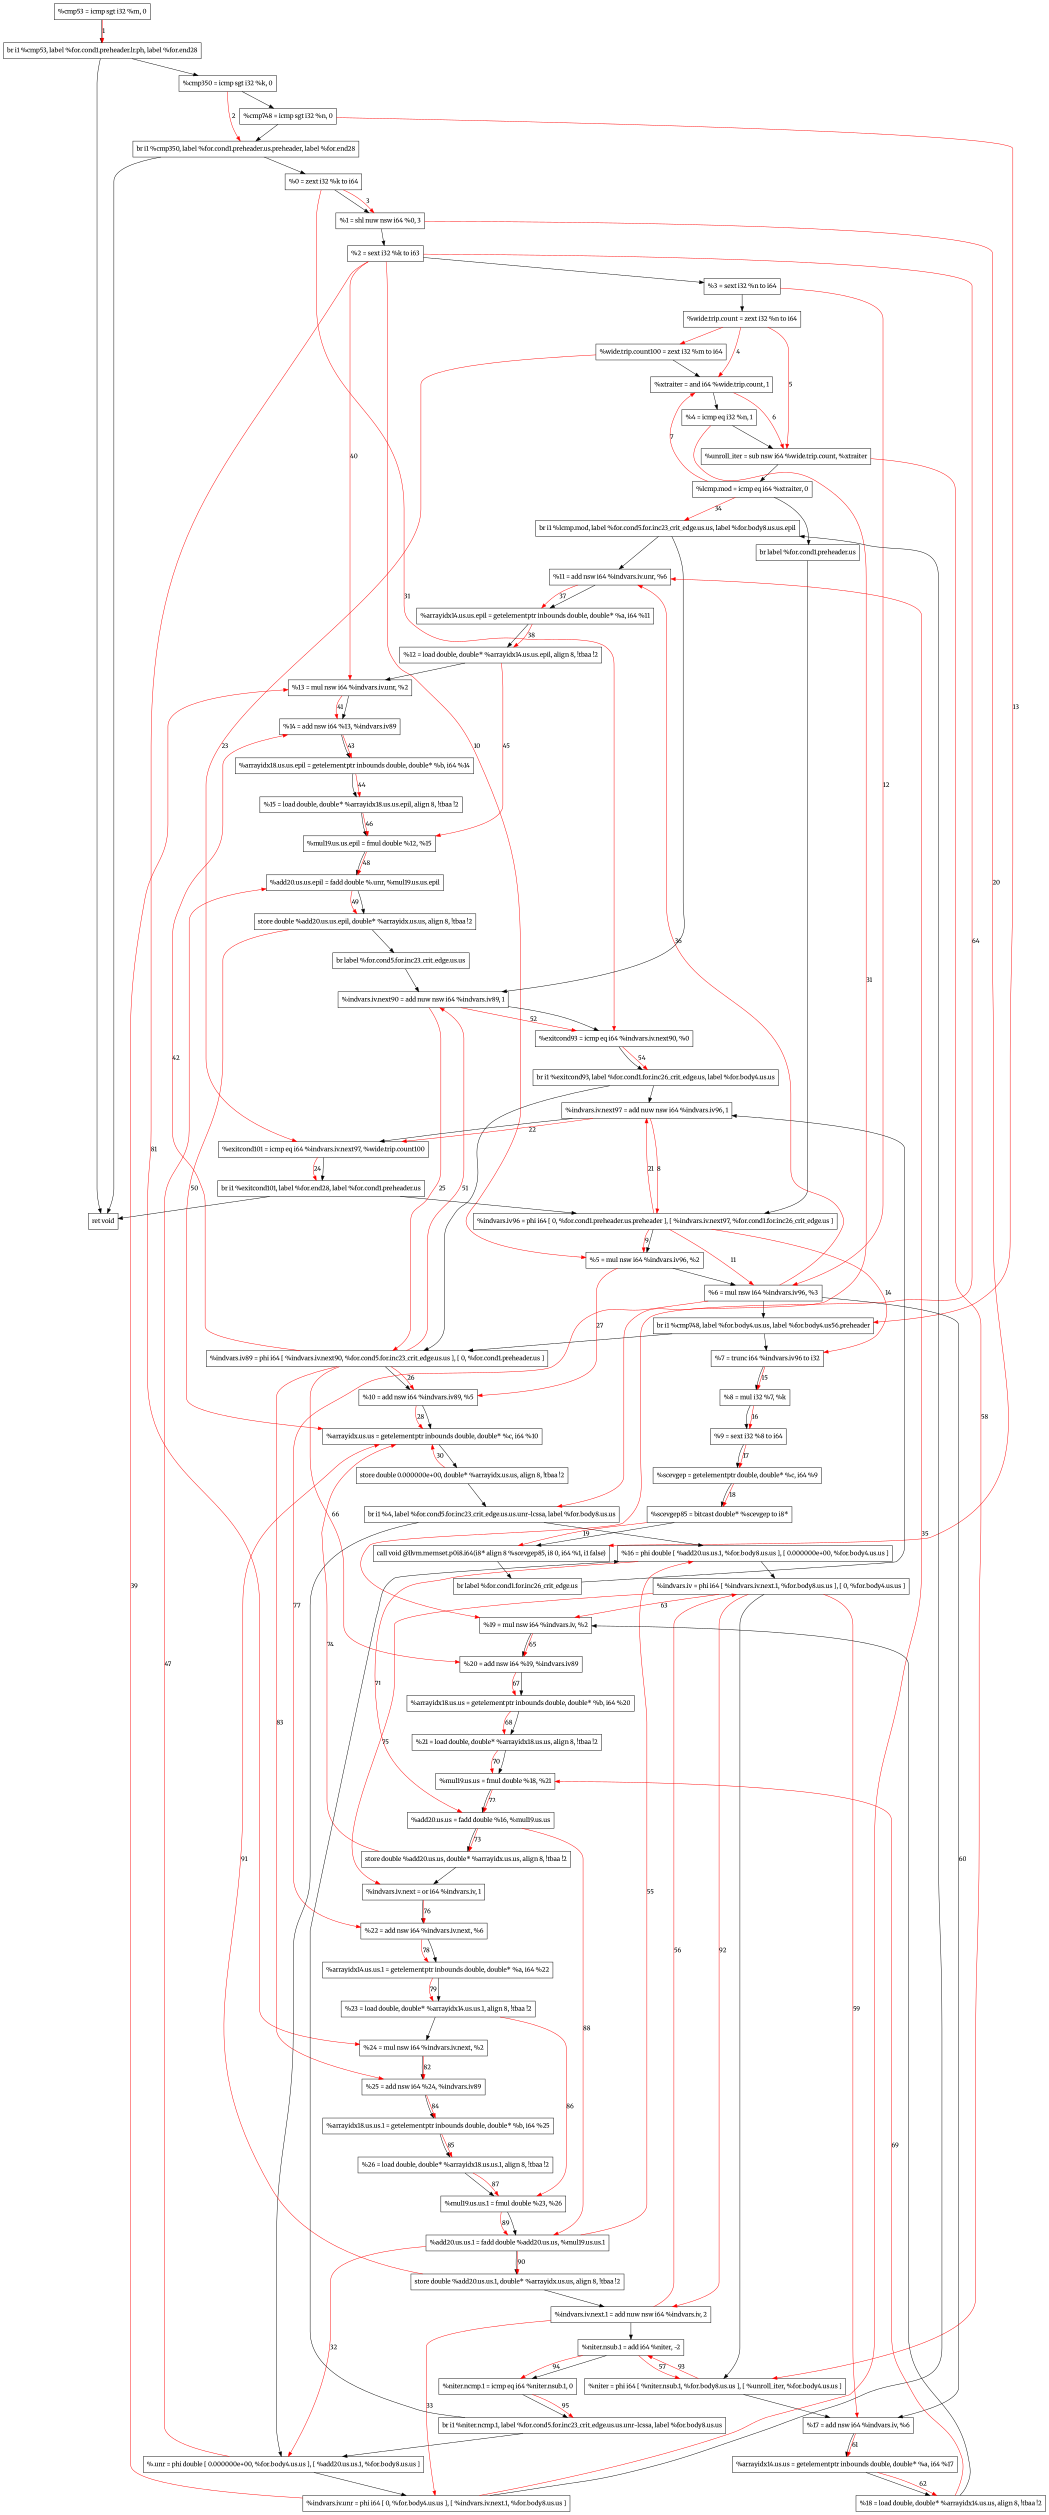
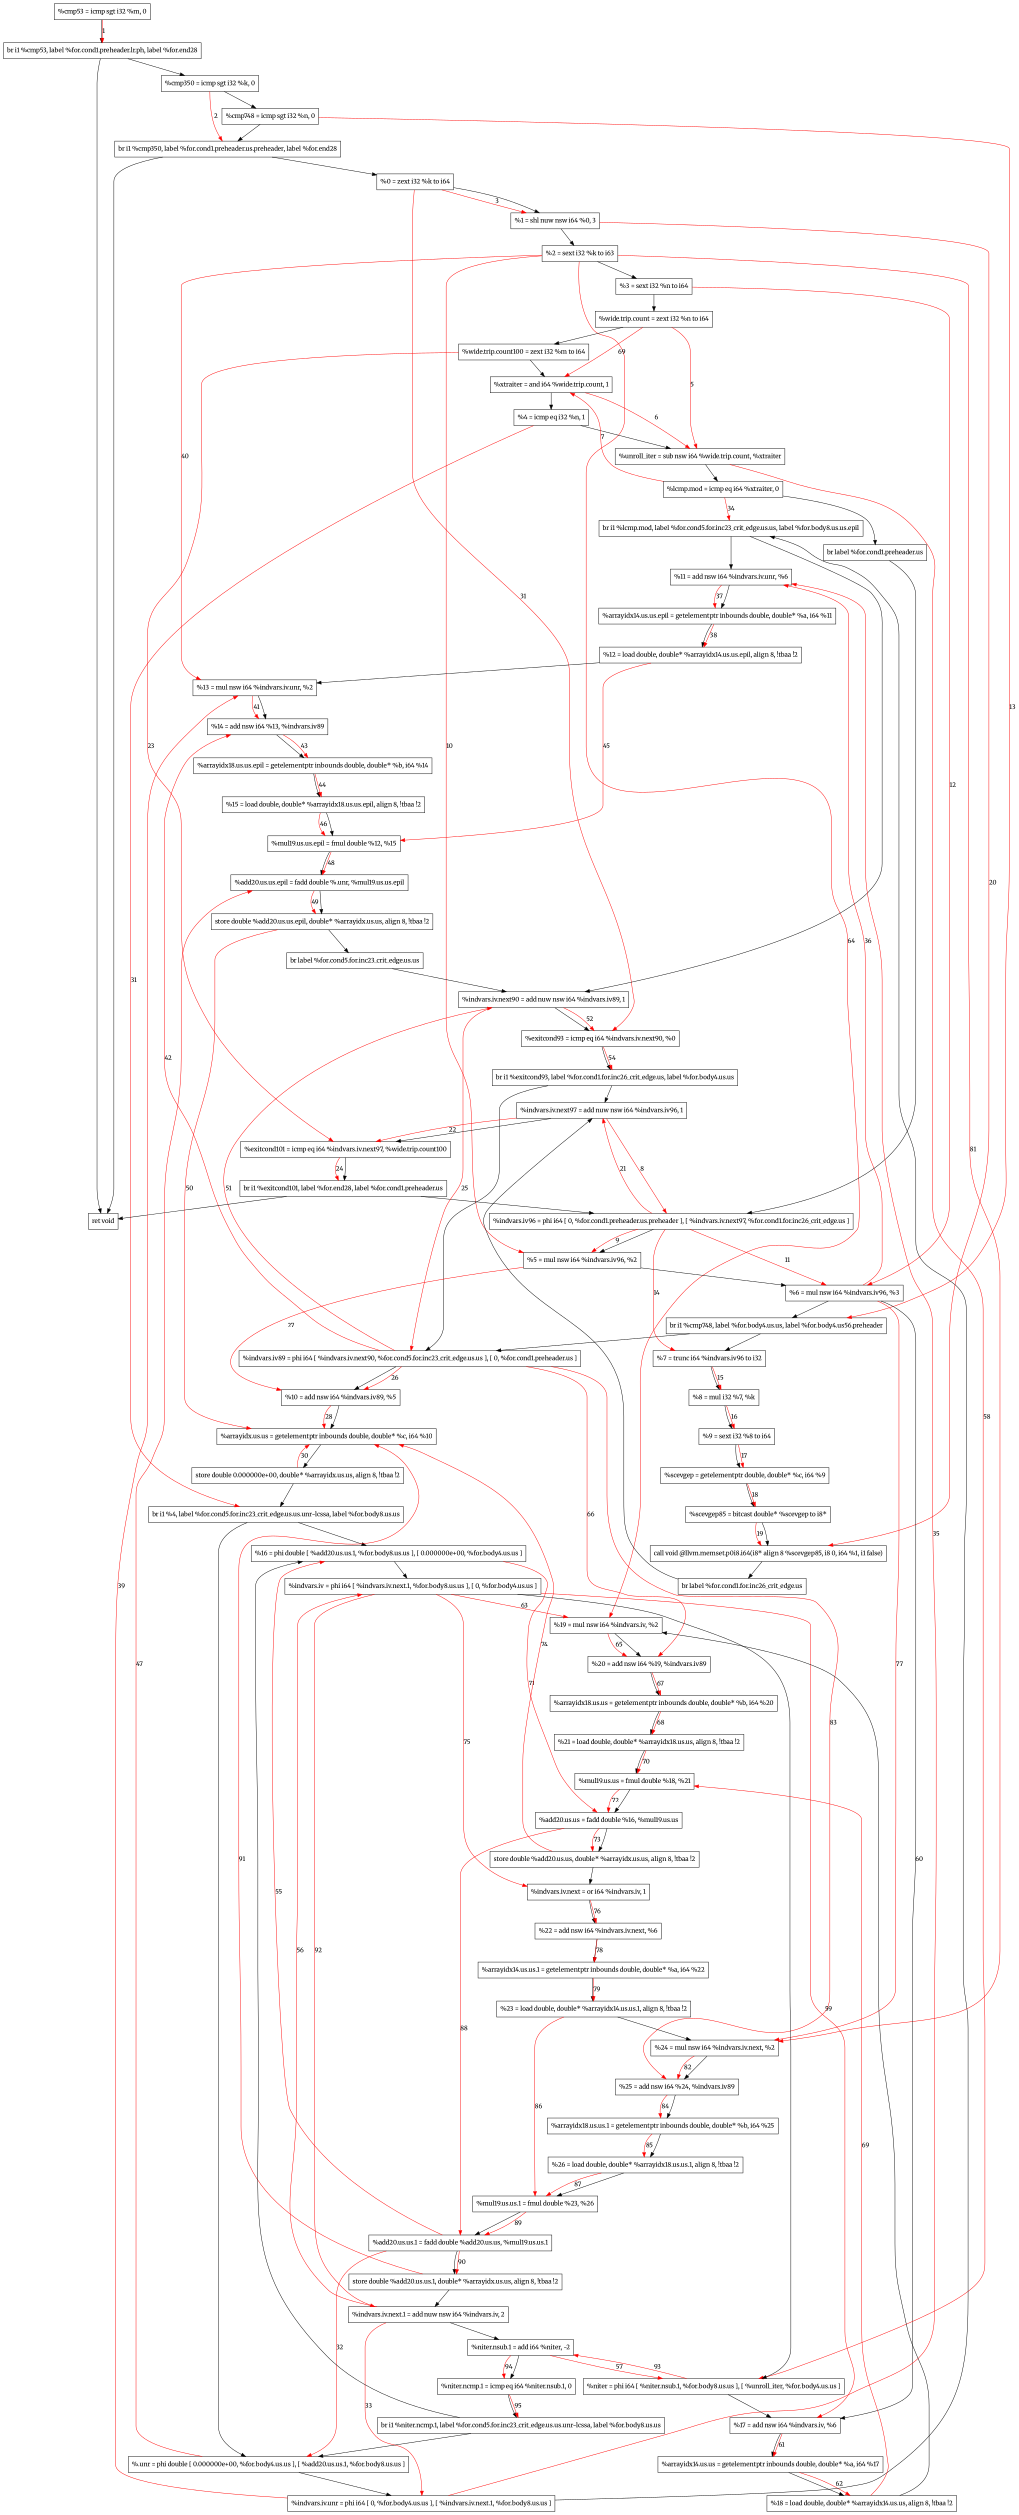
(704, 335) -> (591, 335)
(738, 352) -> (622, 352)
(293, 1469) -> (896, 1706)
